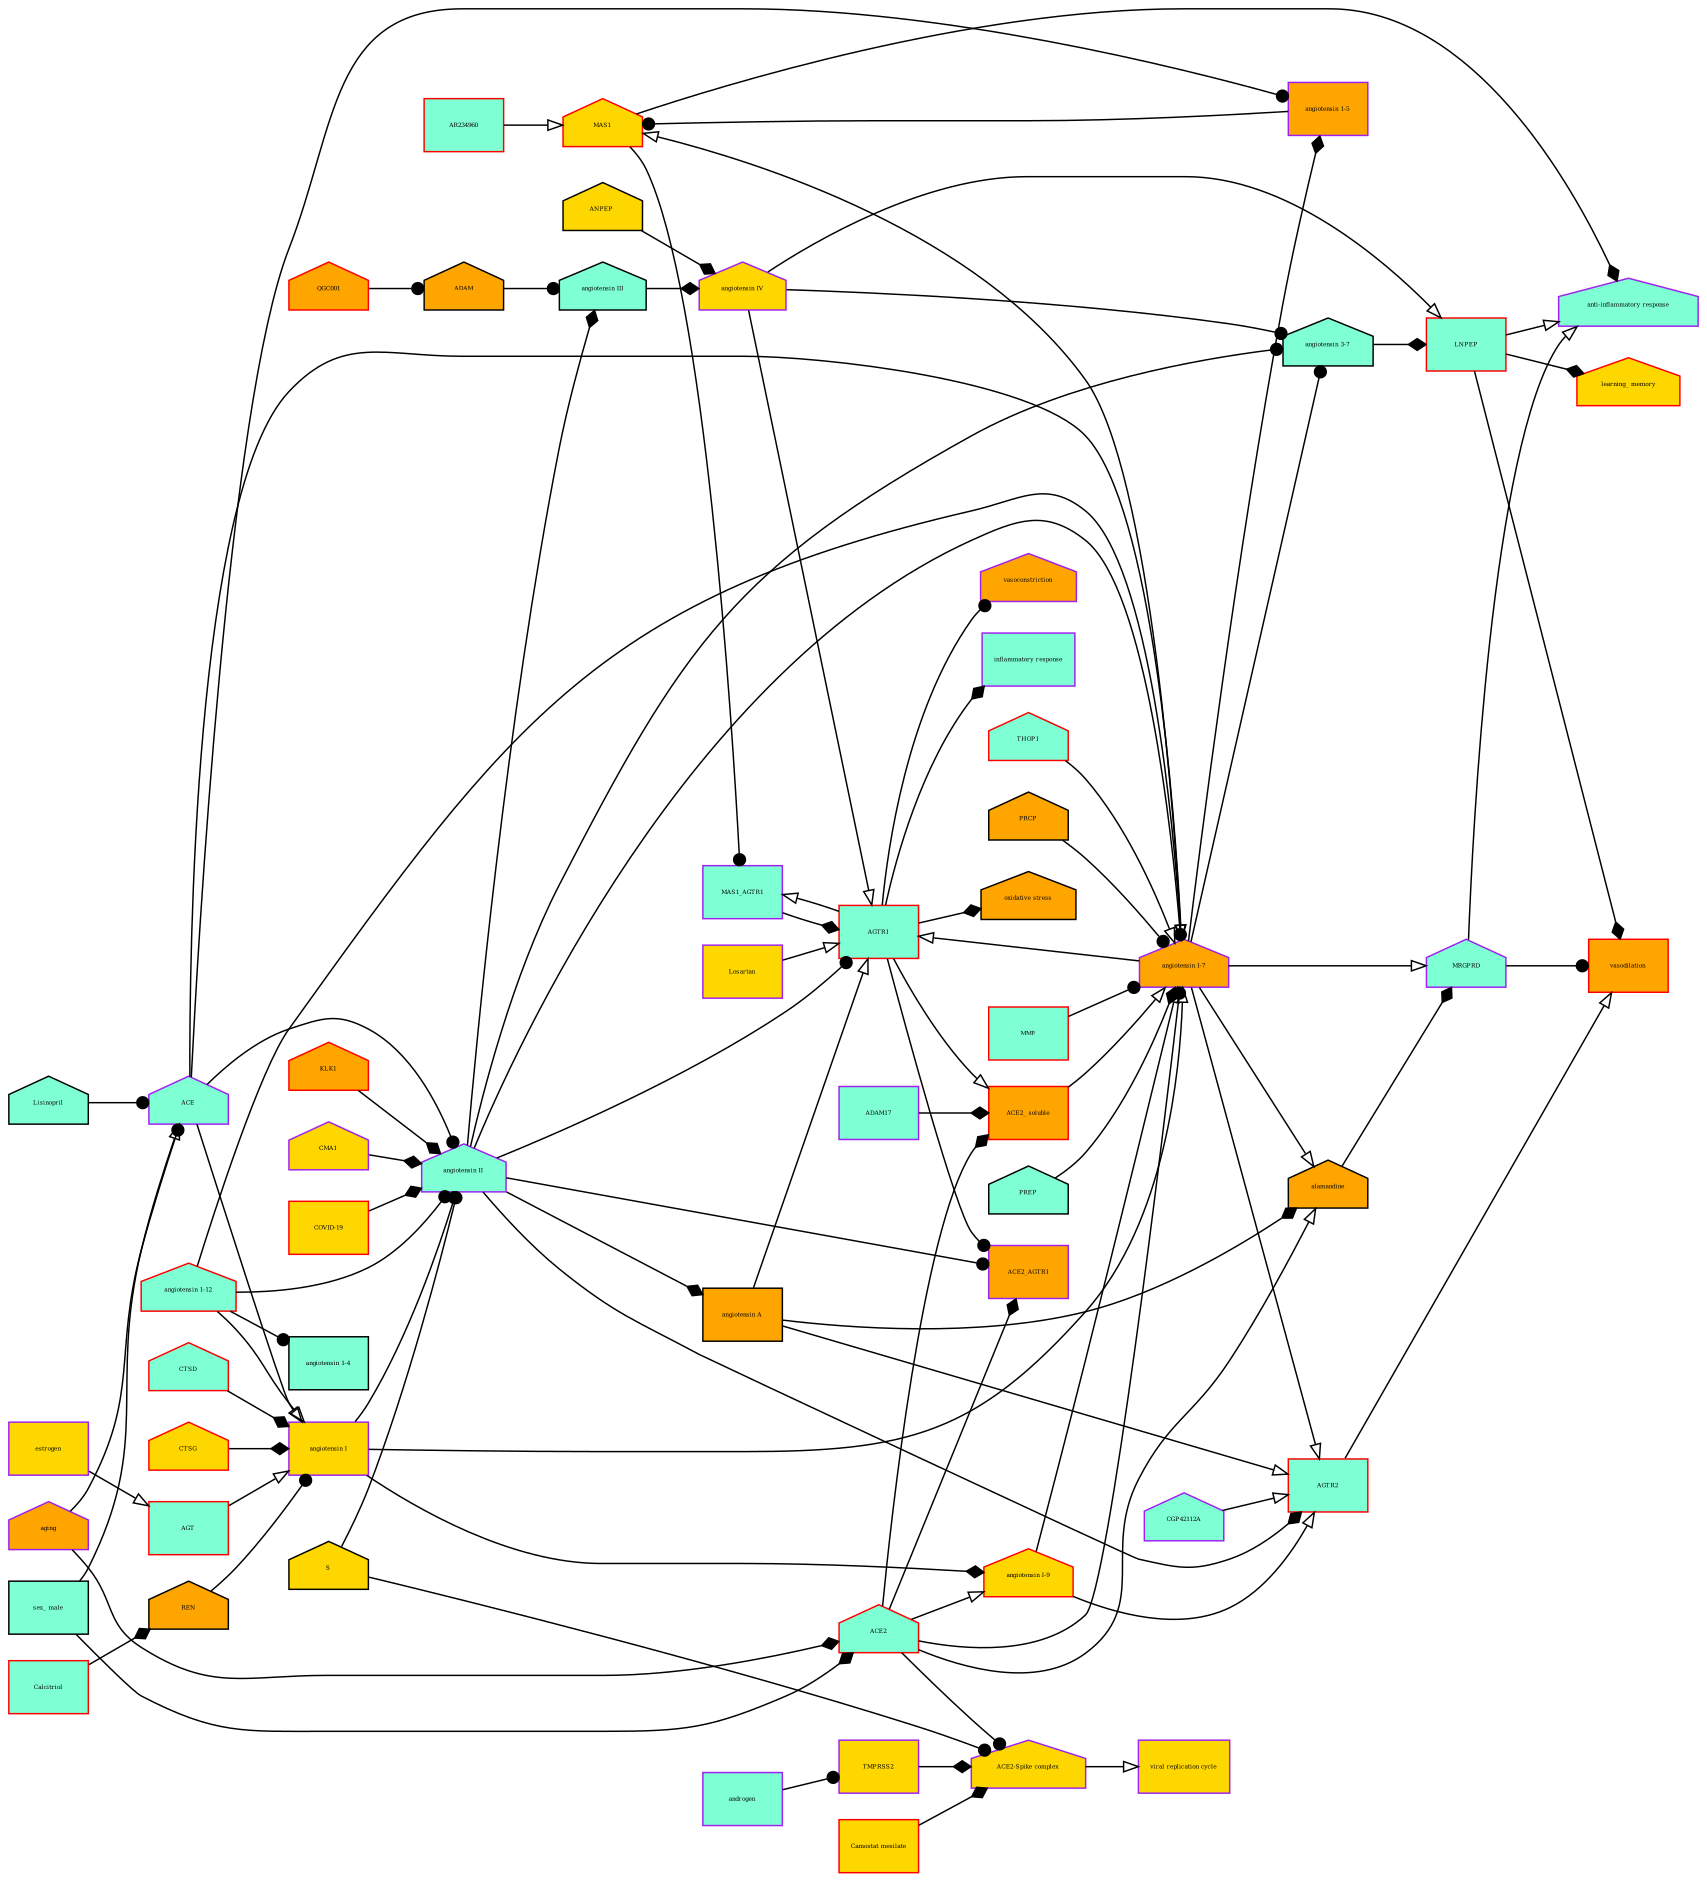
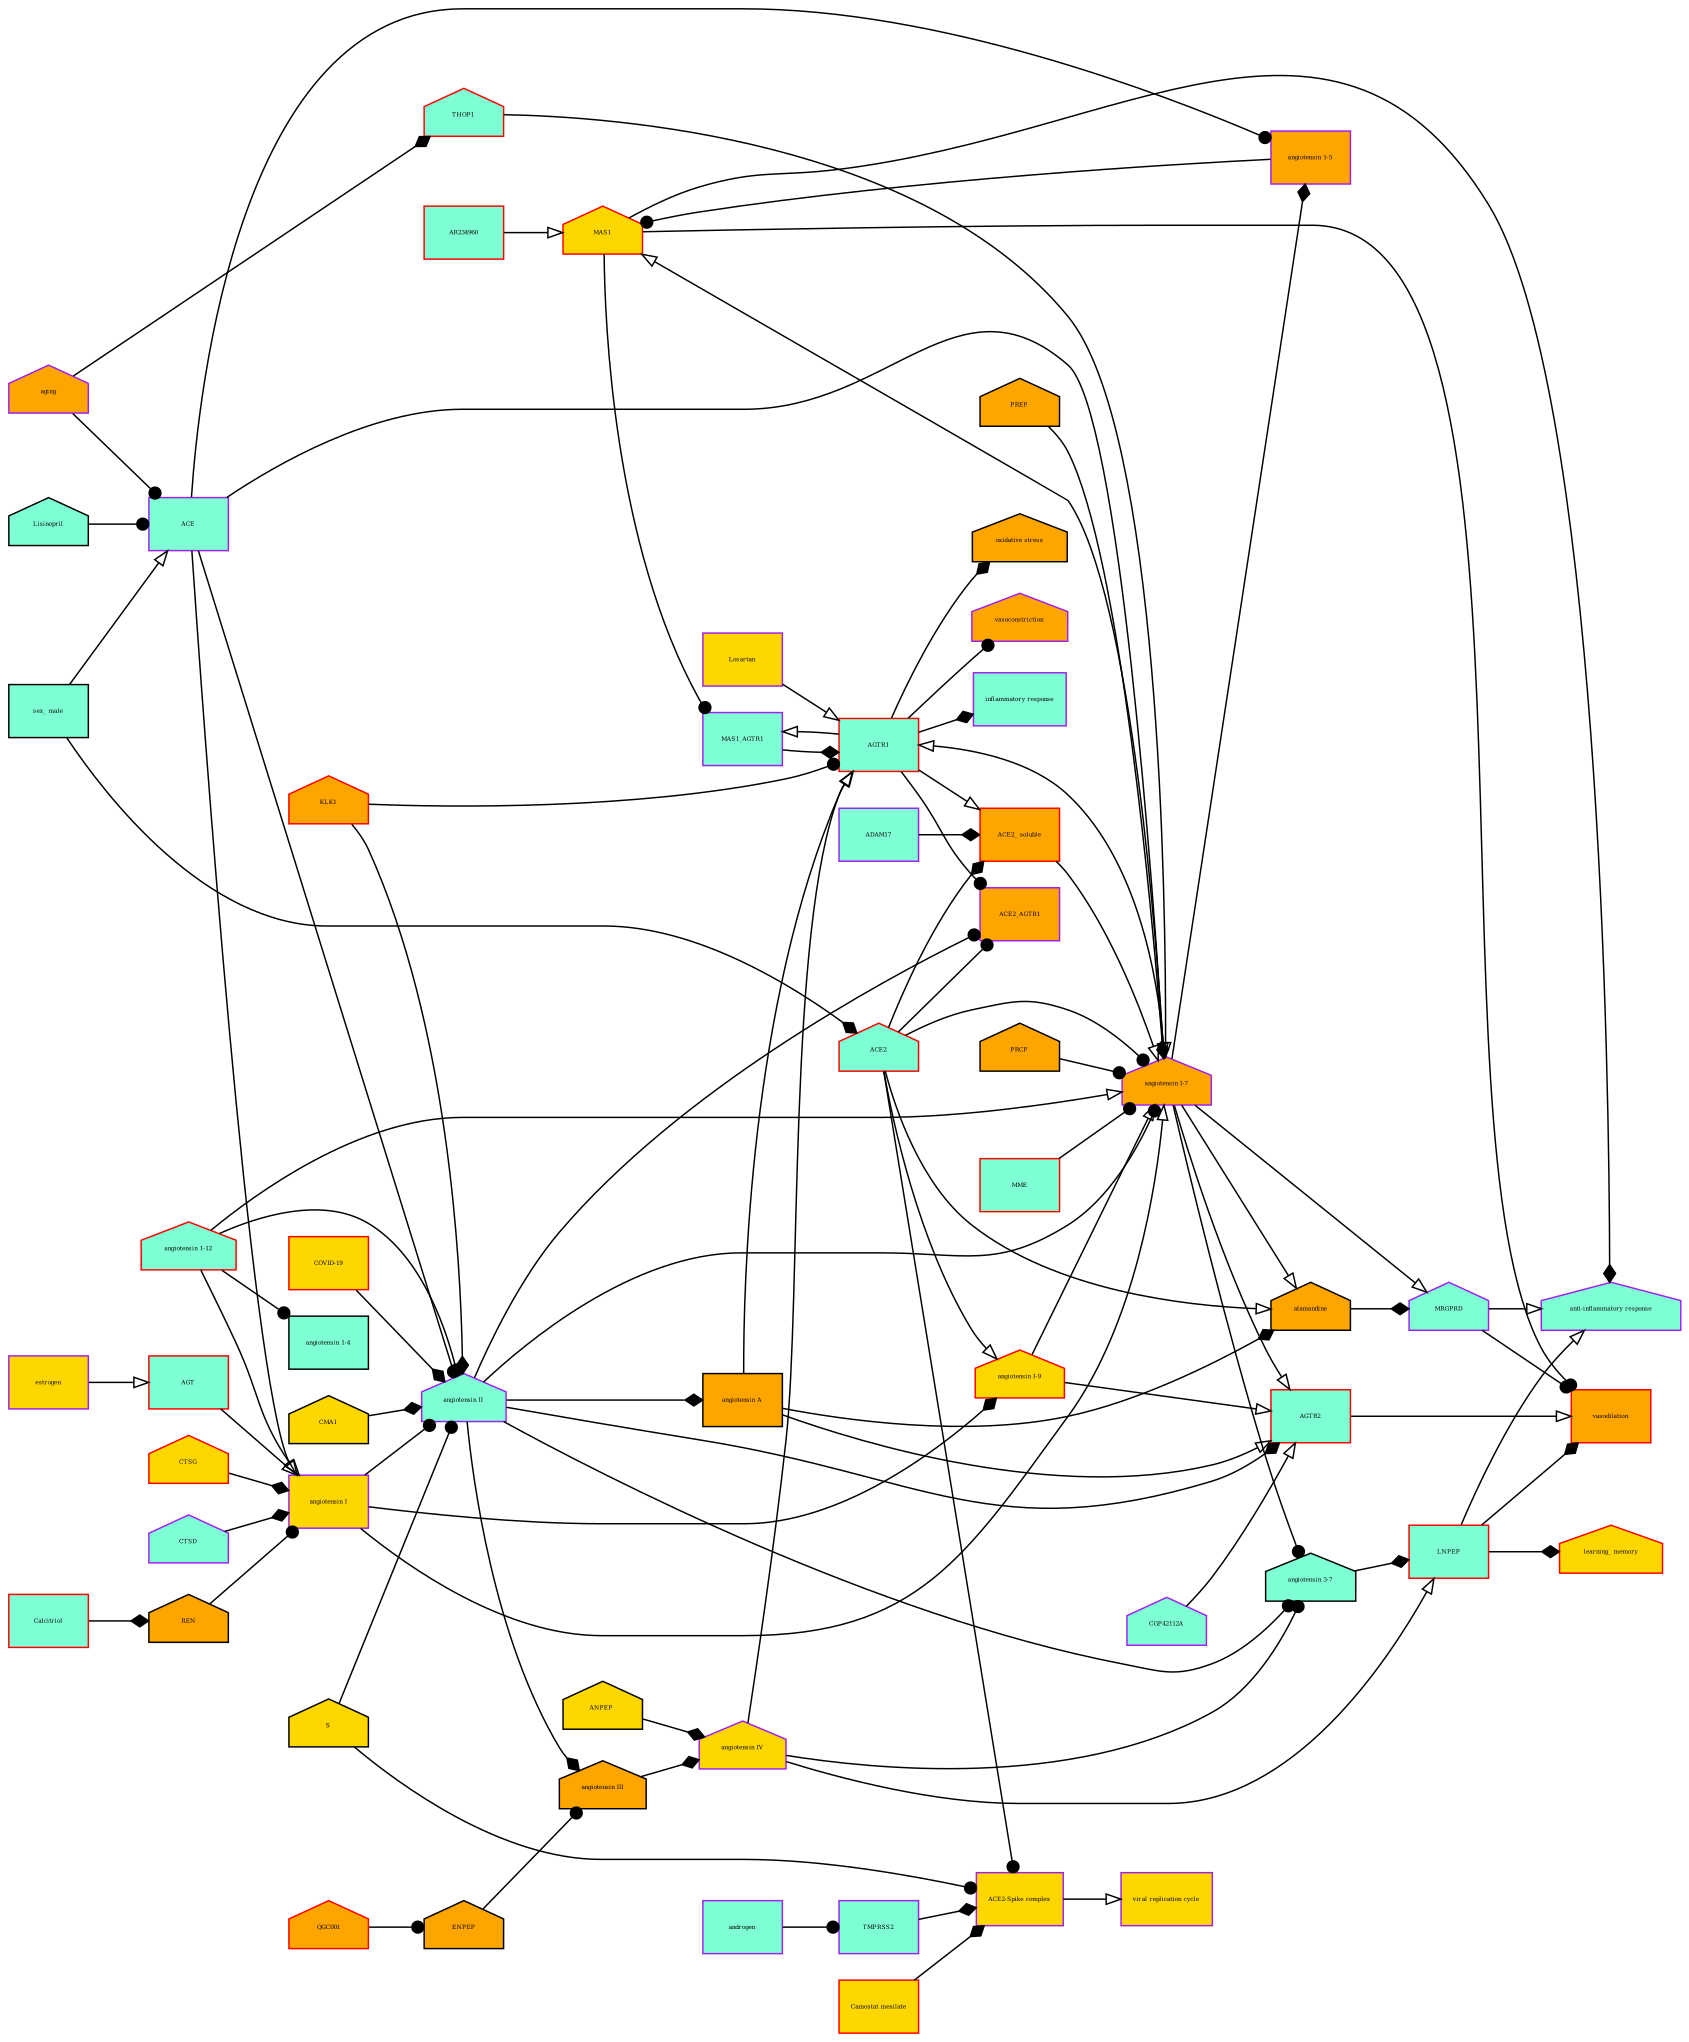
(464, 289) -> (464, 1927)
(603, 289) -> (603, 1787)
none -> (1452, 447)
(677, 1075) -> (600, 802)
(189, 1103) -> (189, 524)
(329, 1148) -> (329, 1422)
(1028, 1192) -> (1020, 405)
(189, 1369) -> (189, 1541)
(952, 1455) -> (940, 991)
(419, 1675) -> (244, 261)
(879, 1767) -> (879, 1927)
(1028, 1767) -> (1020, 1899)
